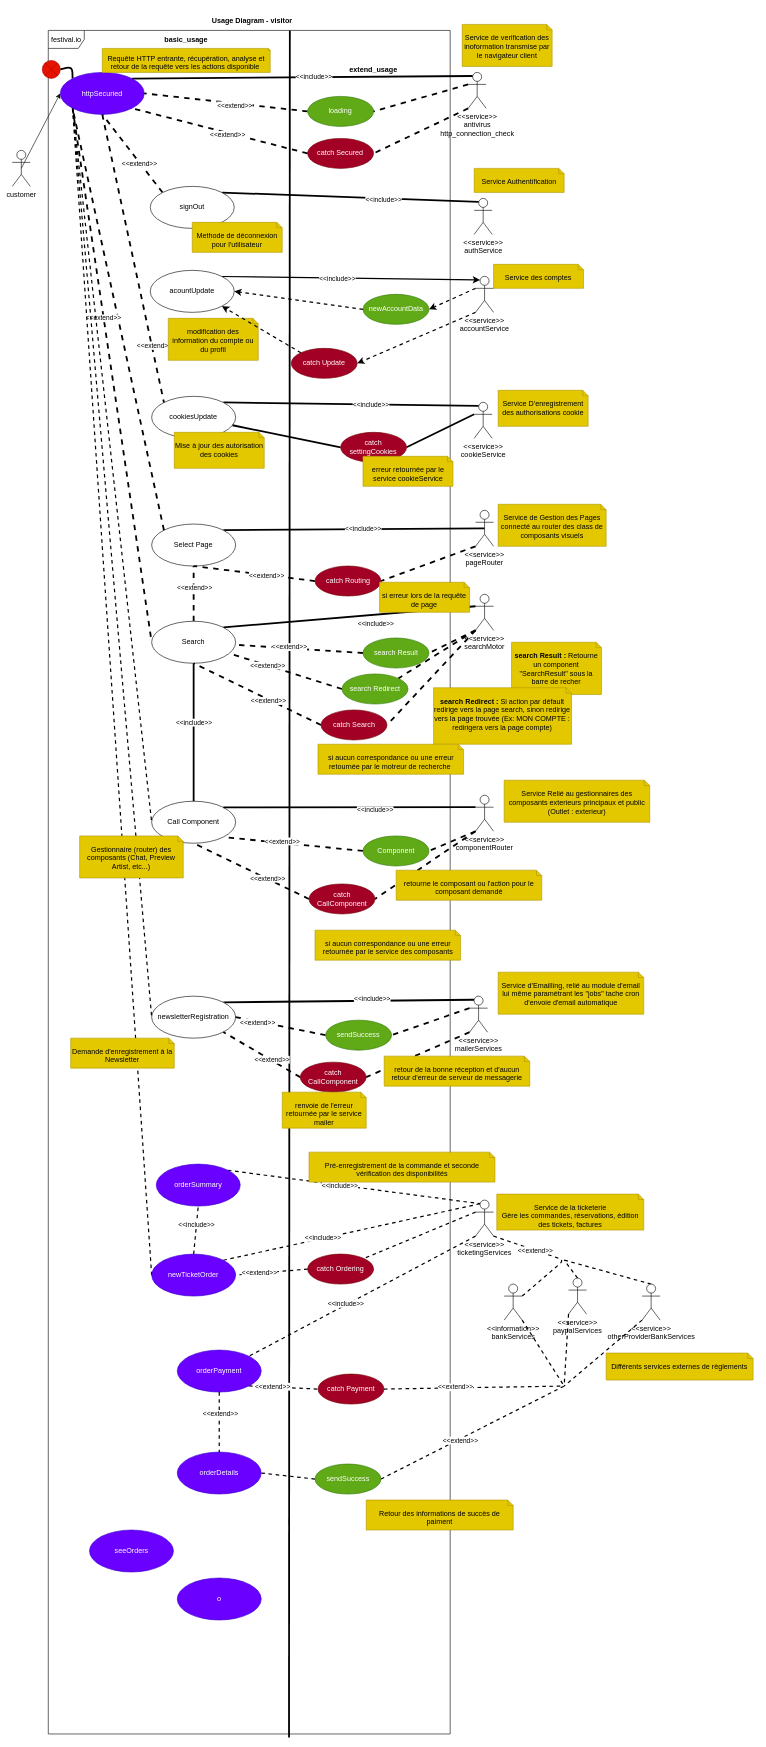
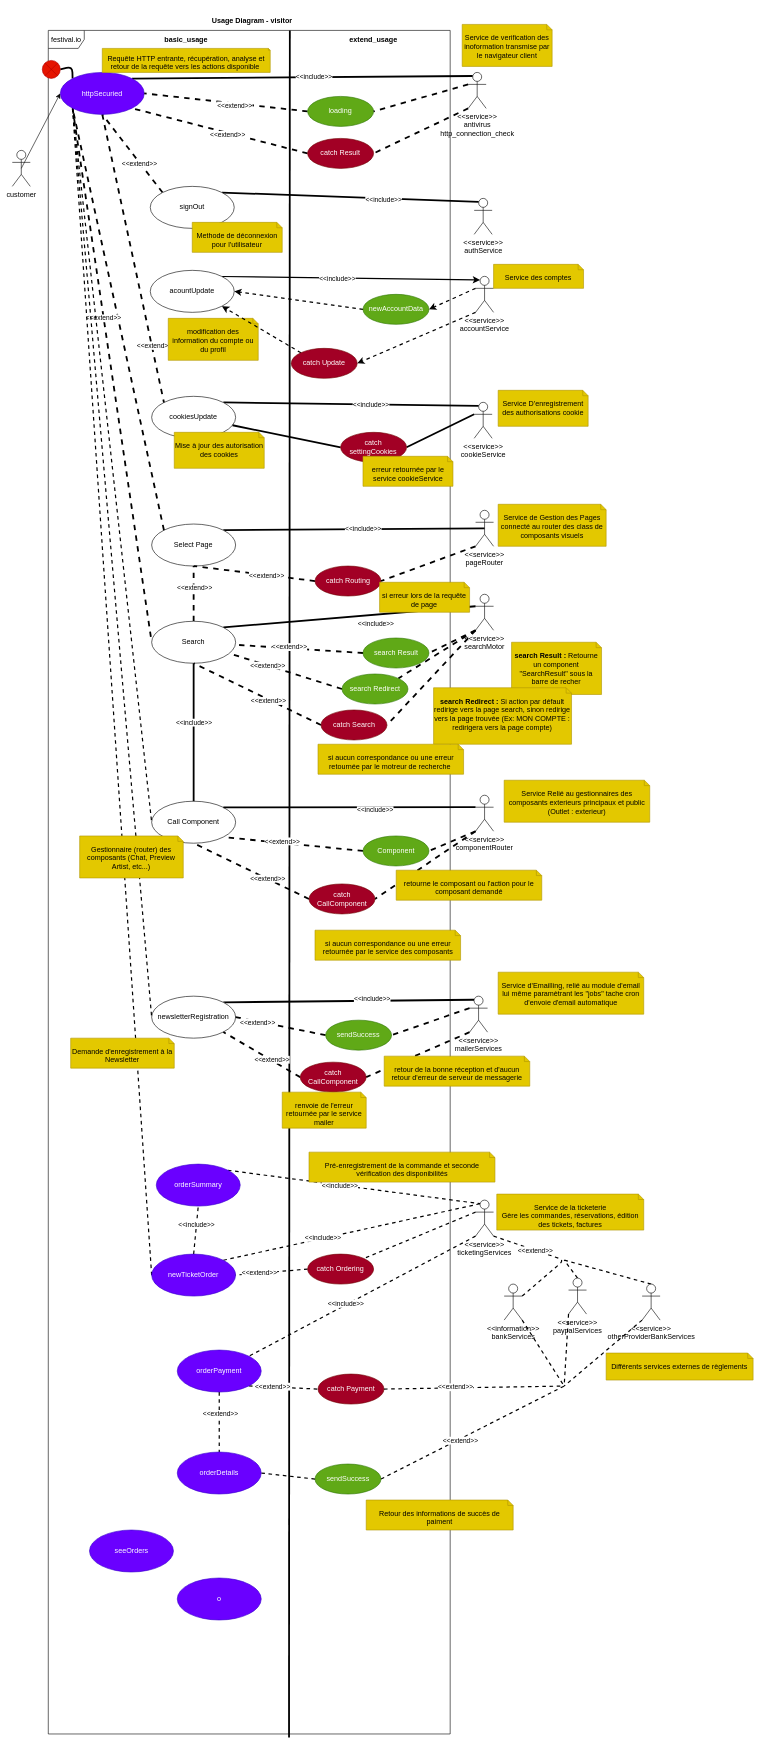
(374, 69) -> (374, 39)
(341, 153) -> (341, 153)
(519, 180) -> none
